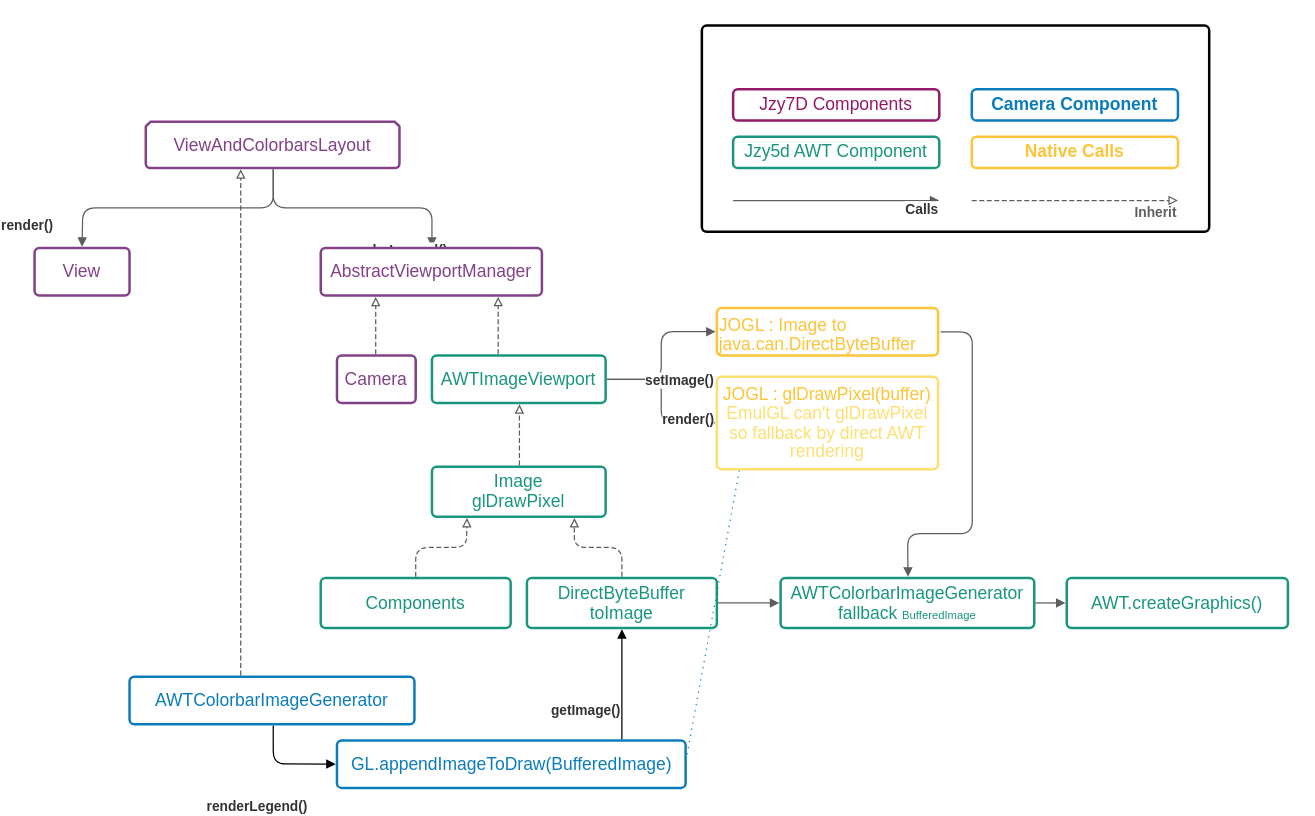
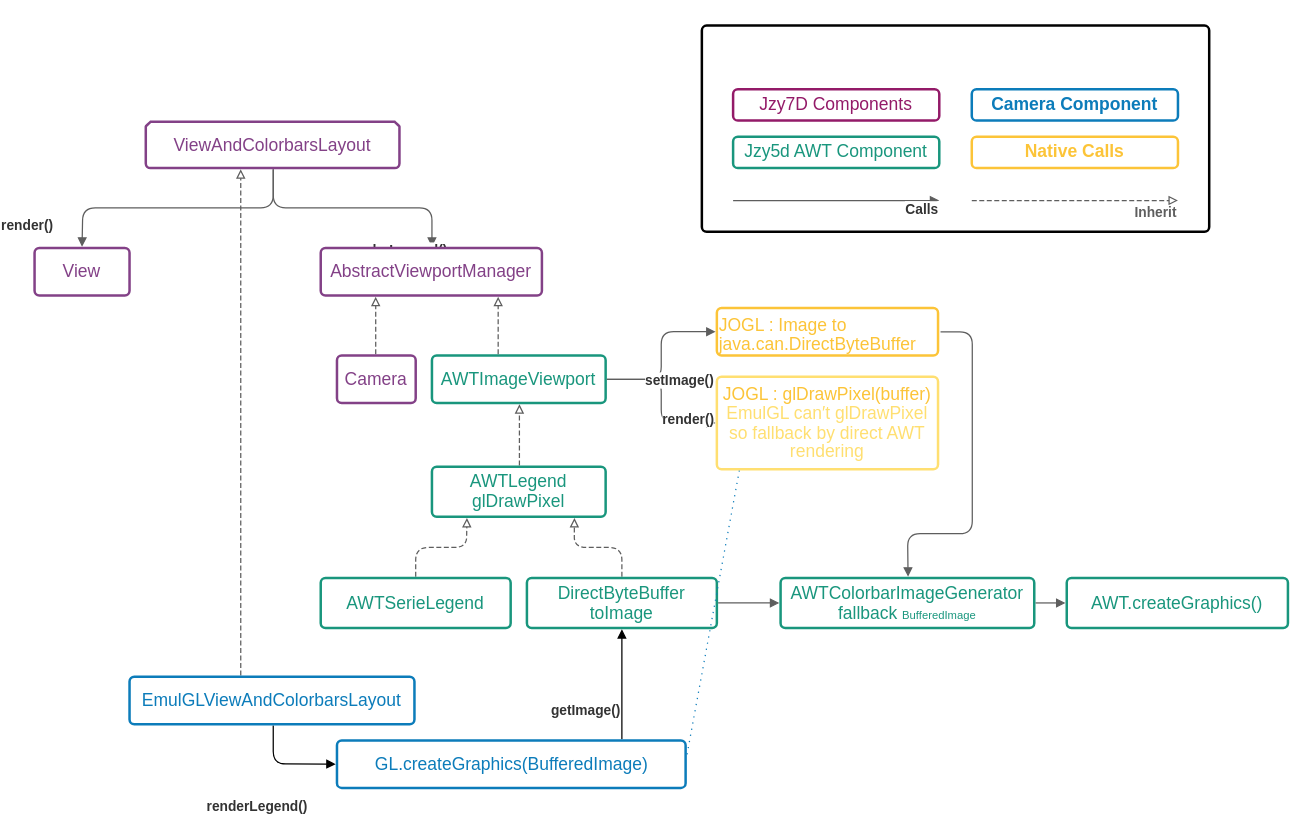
(519, 492) -> (519, 492)
(416, 603) -> (416, 603)
(272, 701) -> (272, 701)
(512, 764) -> (512, 764)
